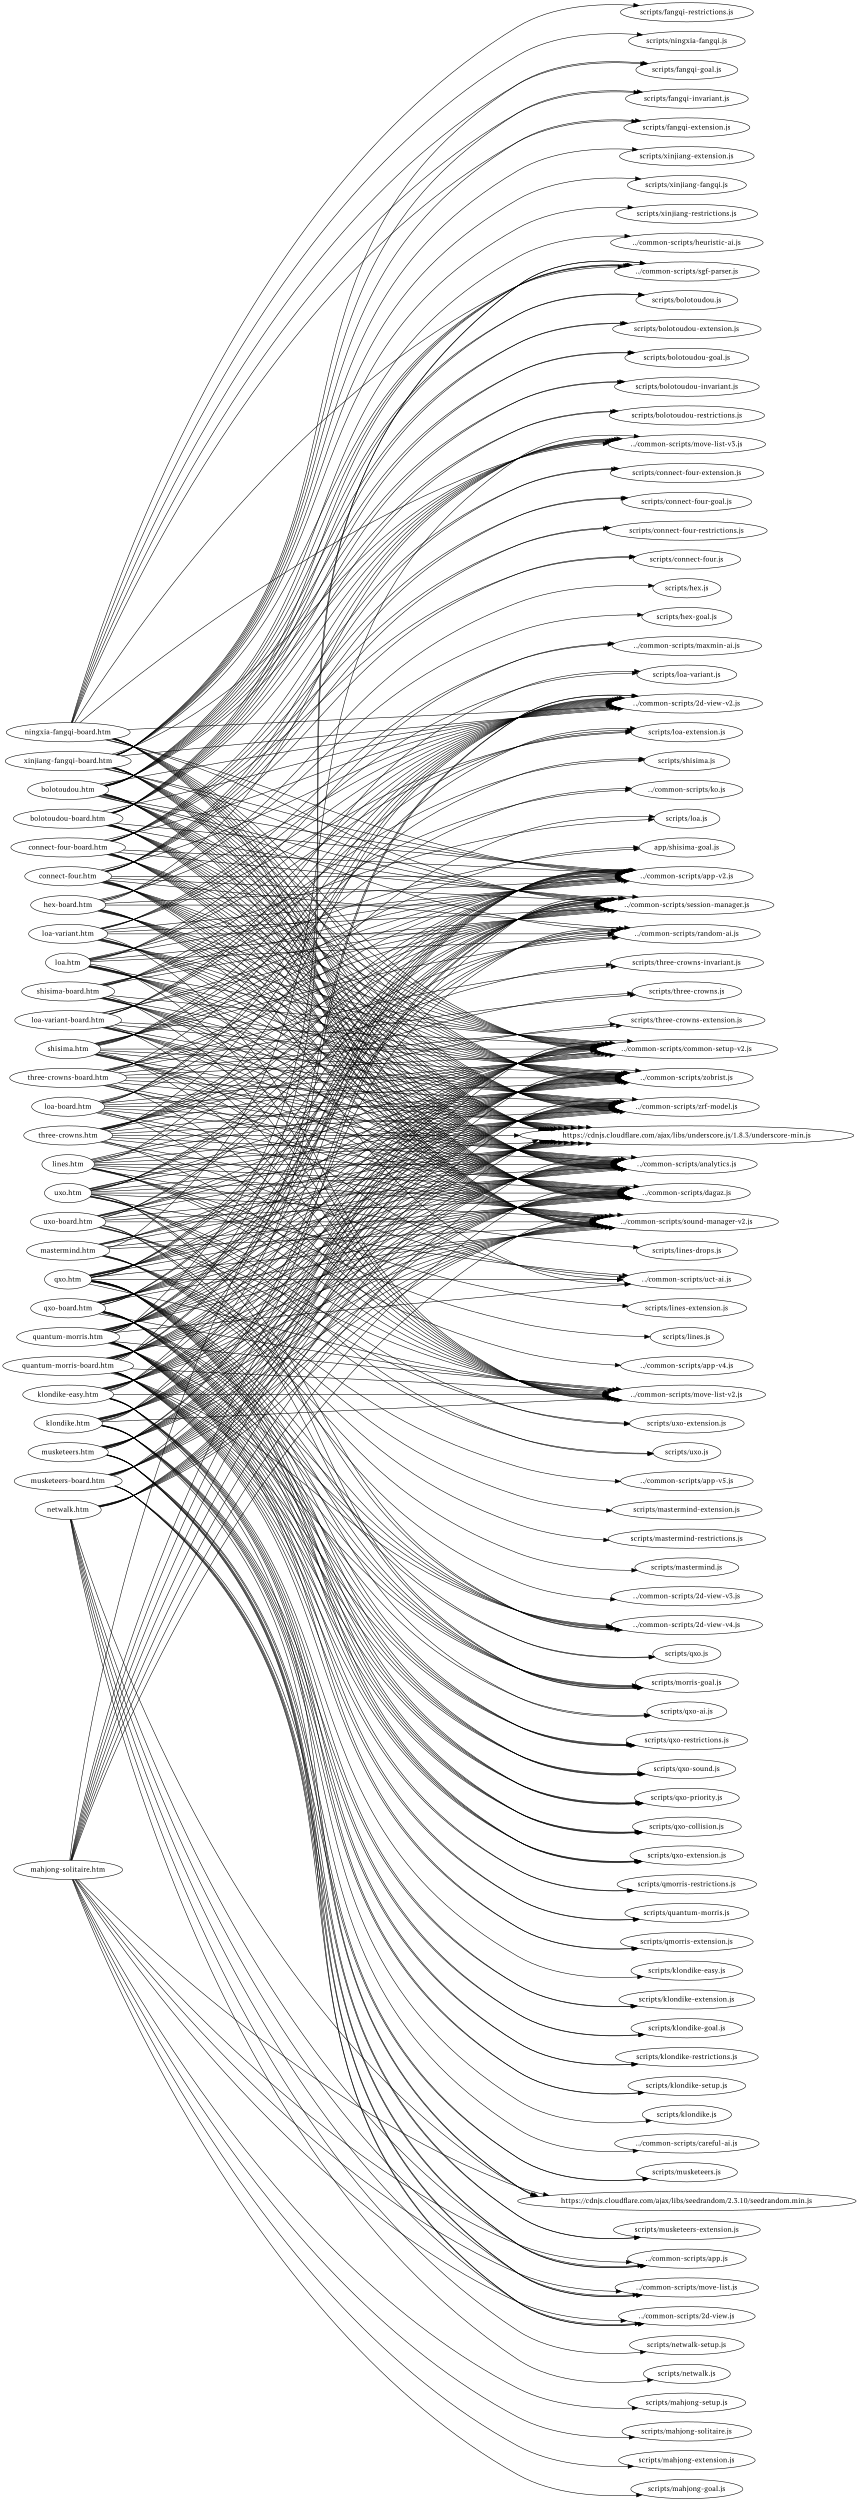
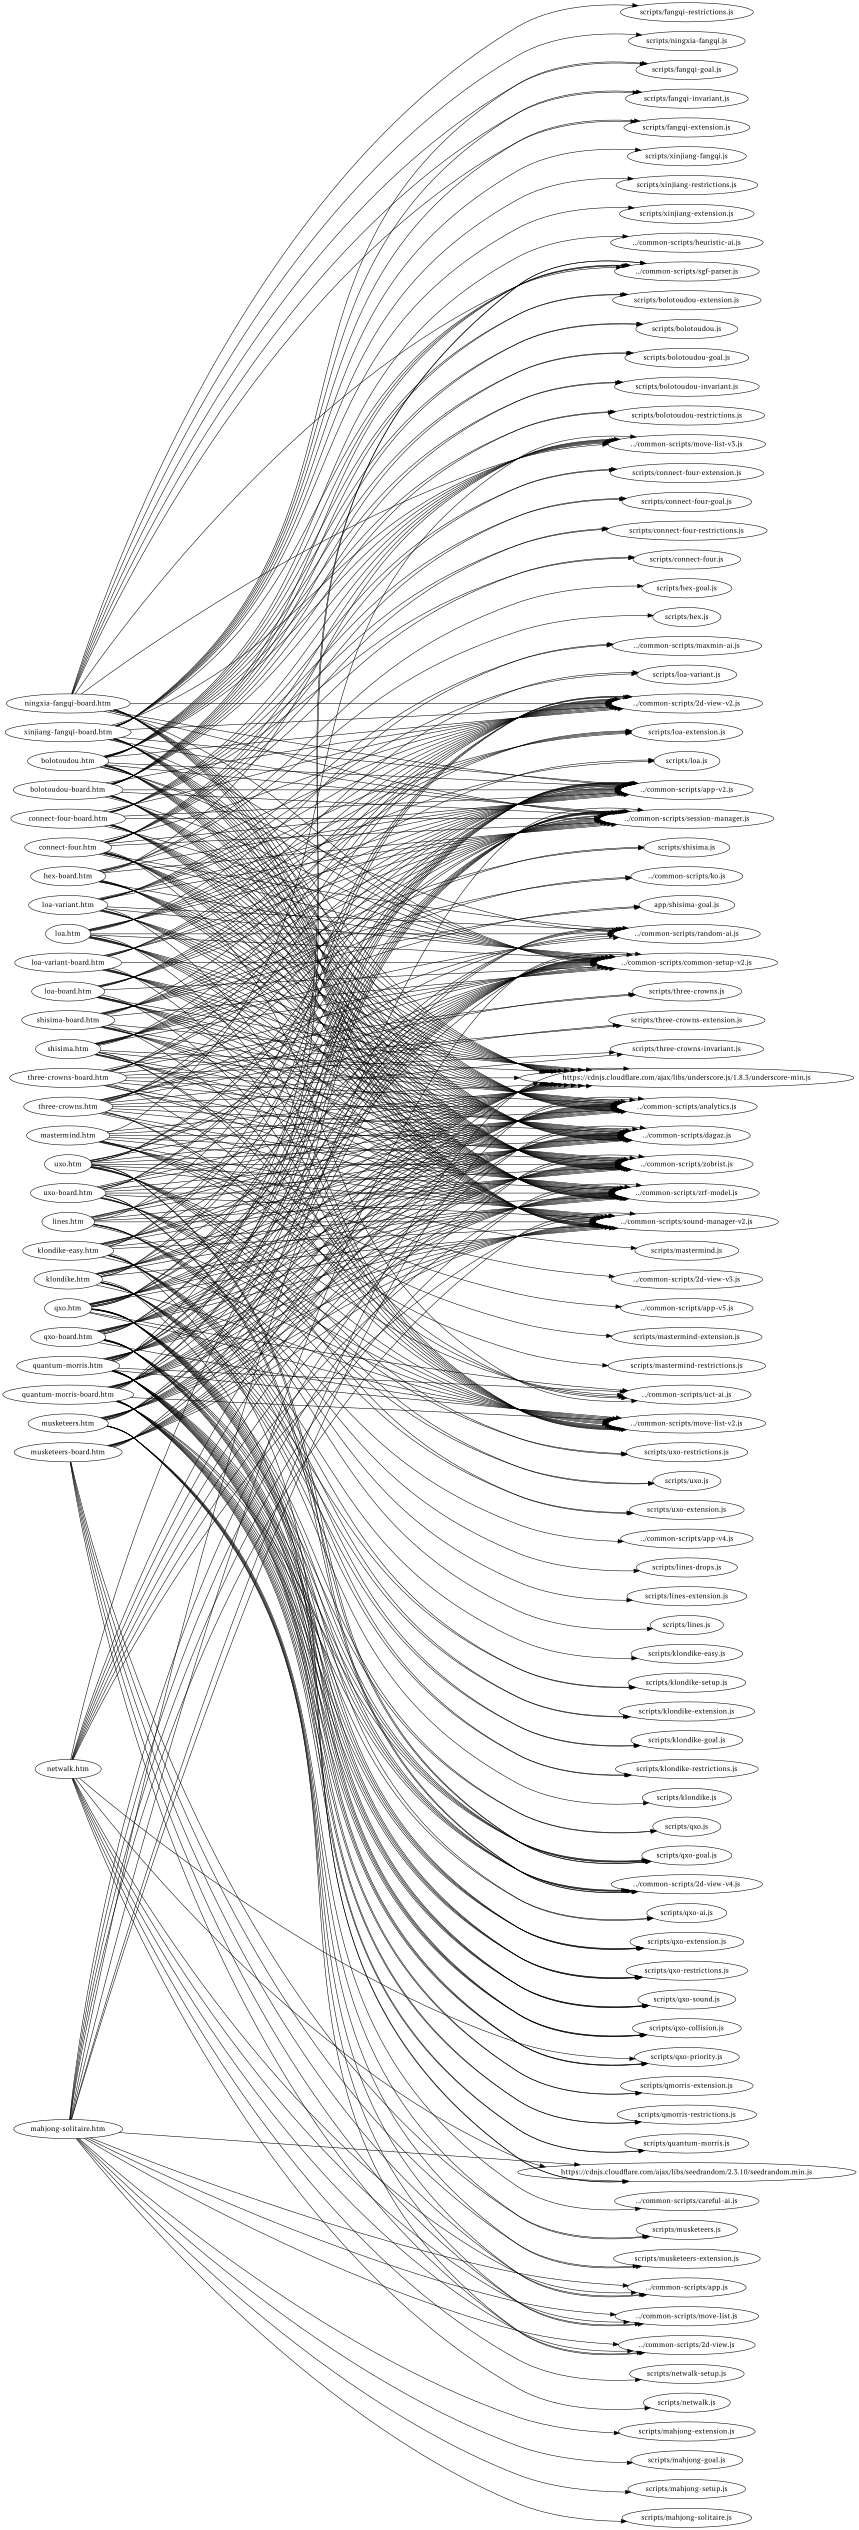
(345, 996) -> (426, 835)
none -> (687, 1452)
(337, 1579) -> (350, 1966)
(687, 1683) -> (687, 1855)
